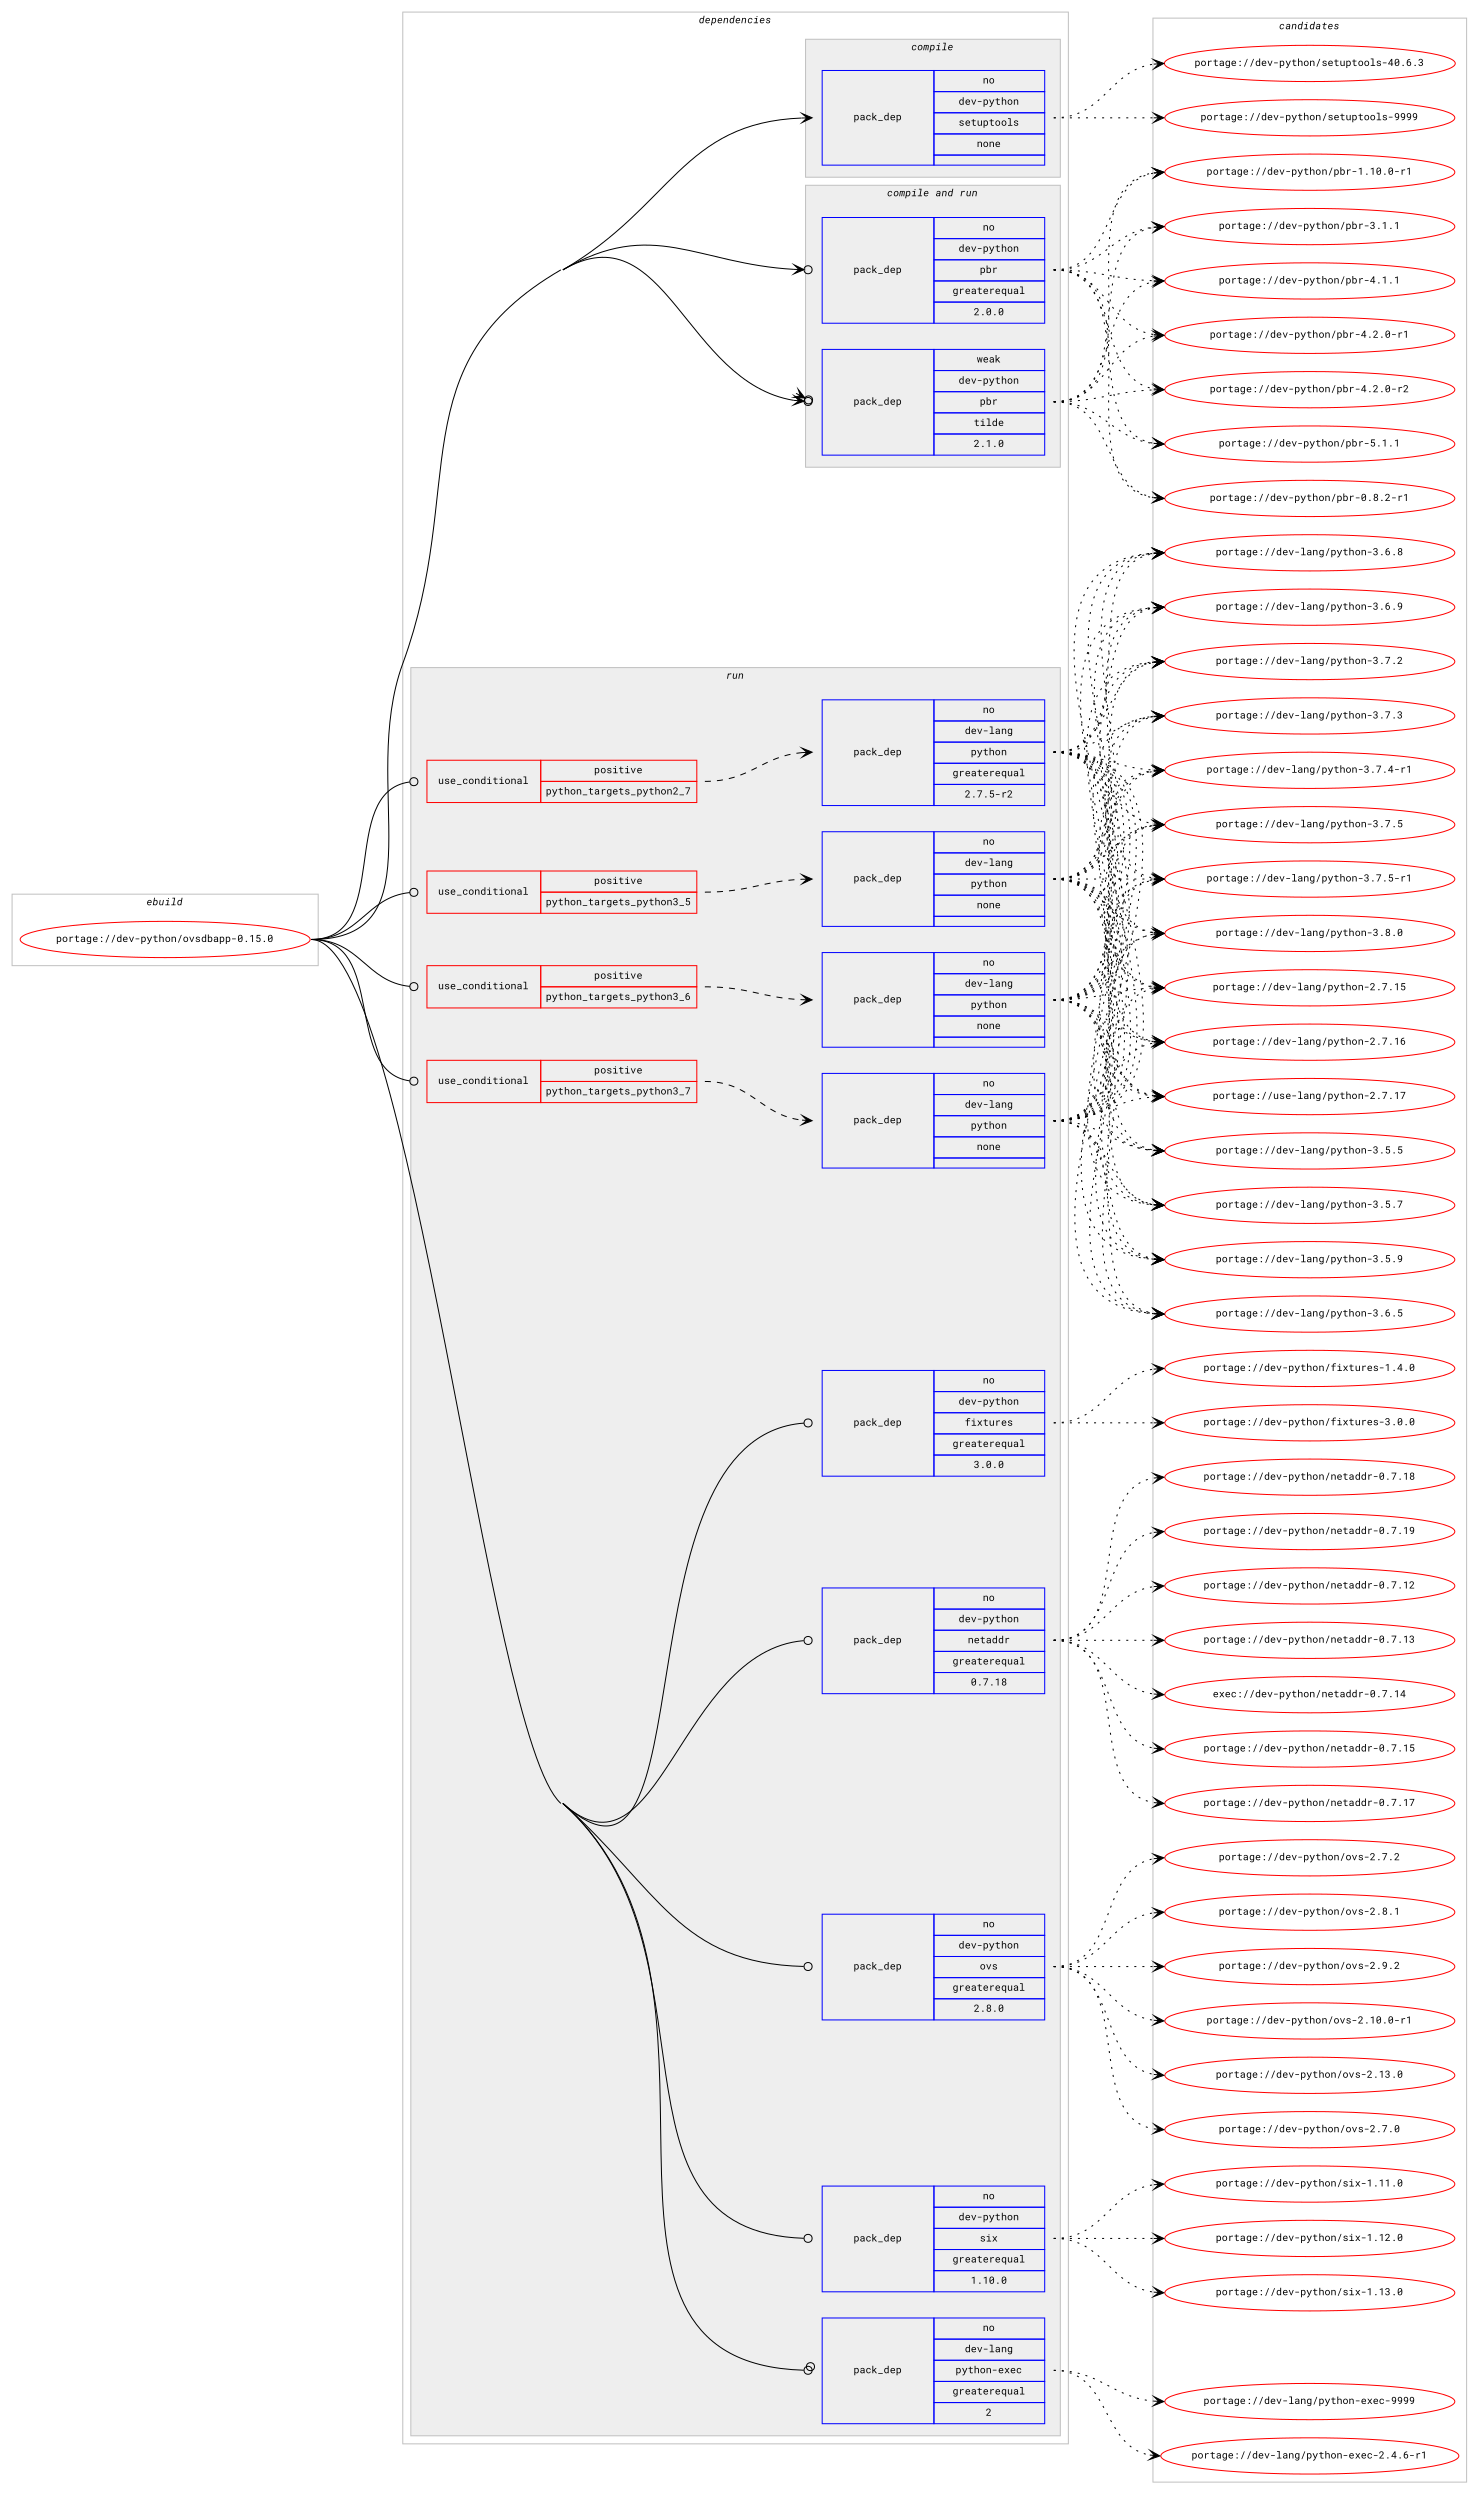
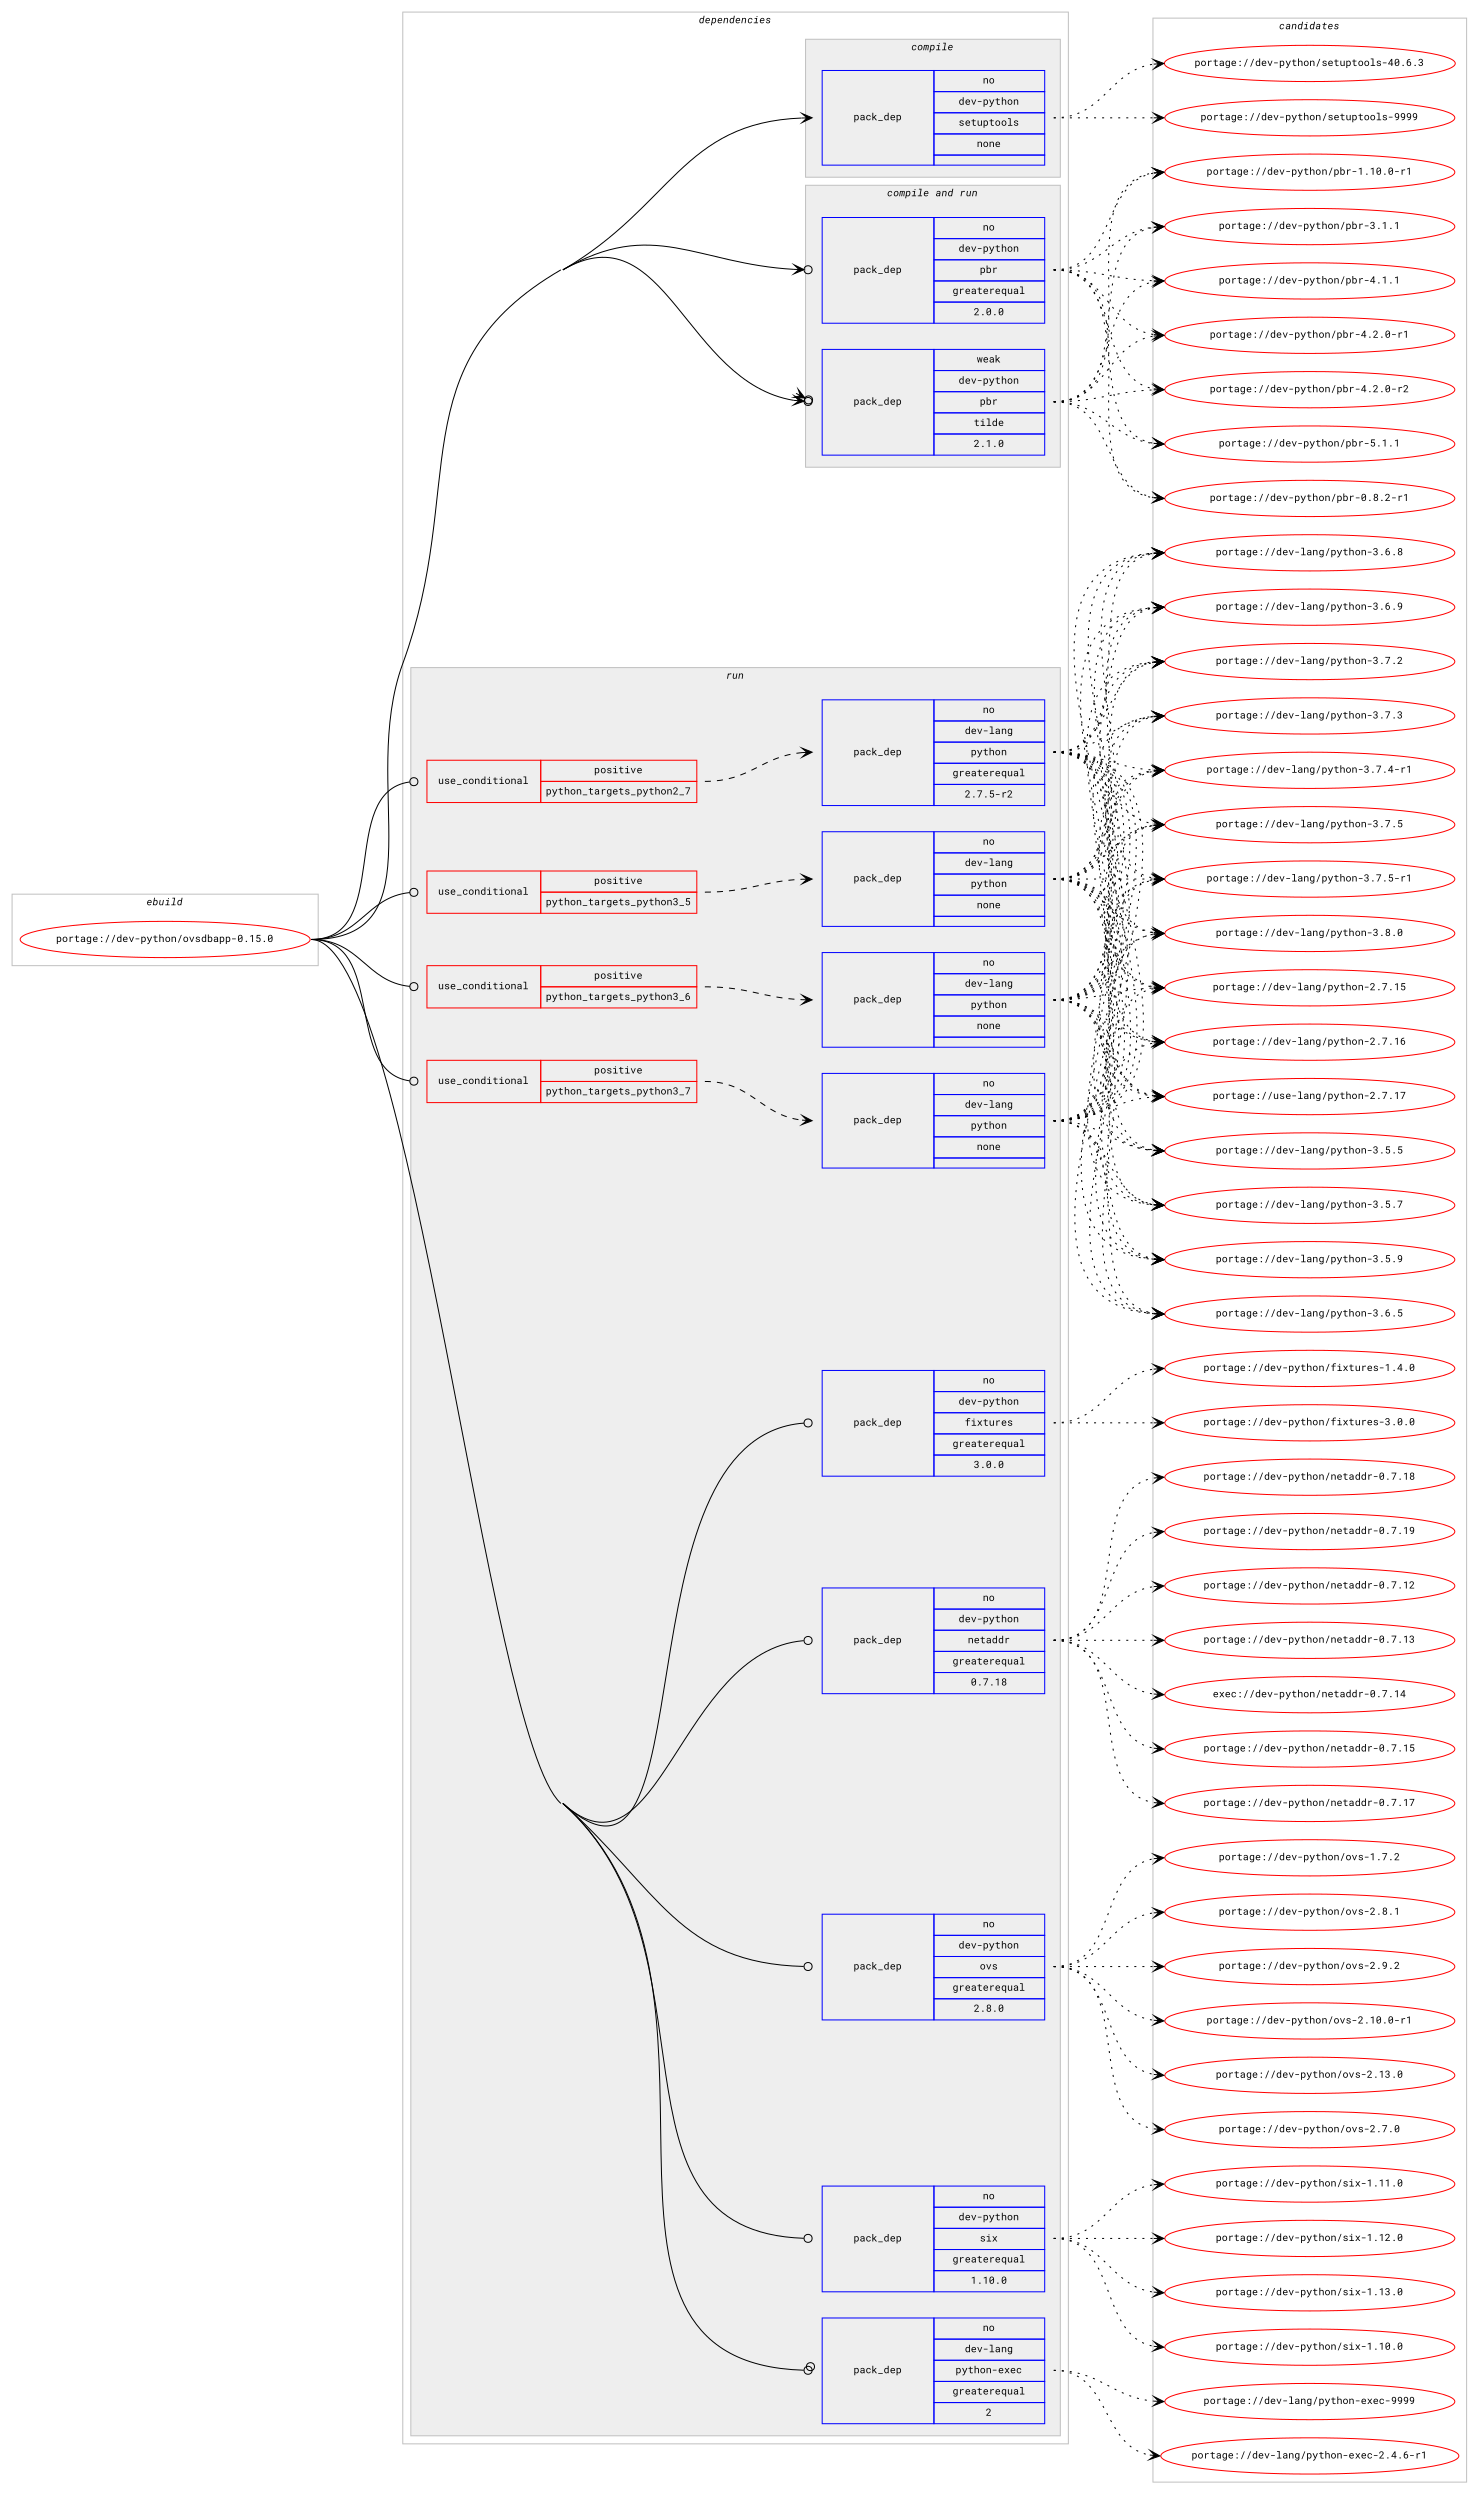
(1310, 1858) -> (1310, 1858)
none -> (1310, 2347)
